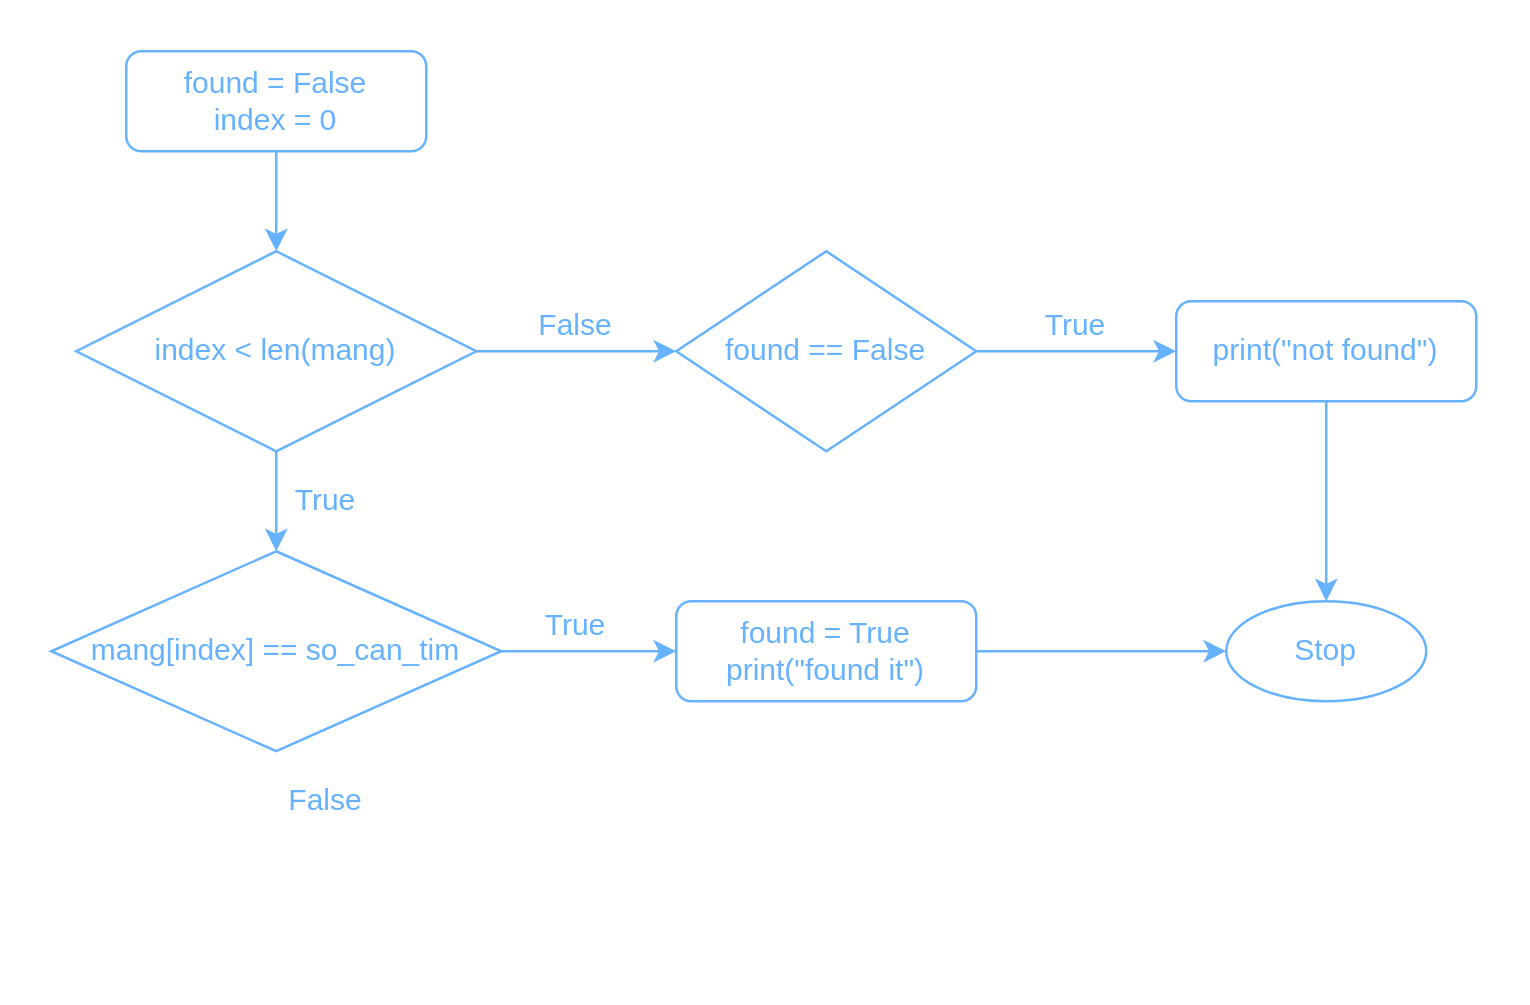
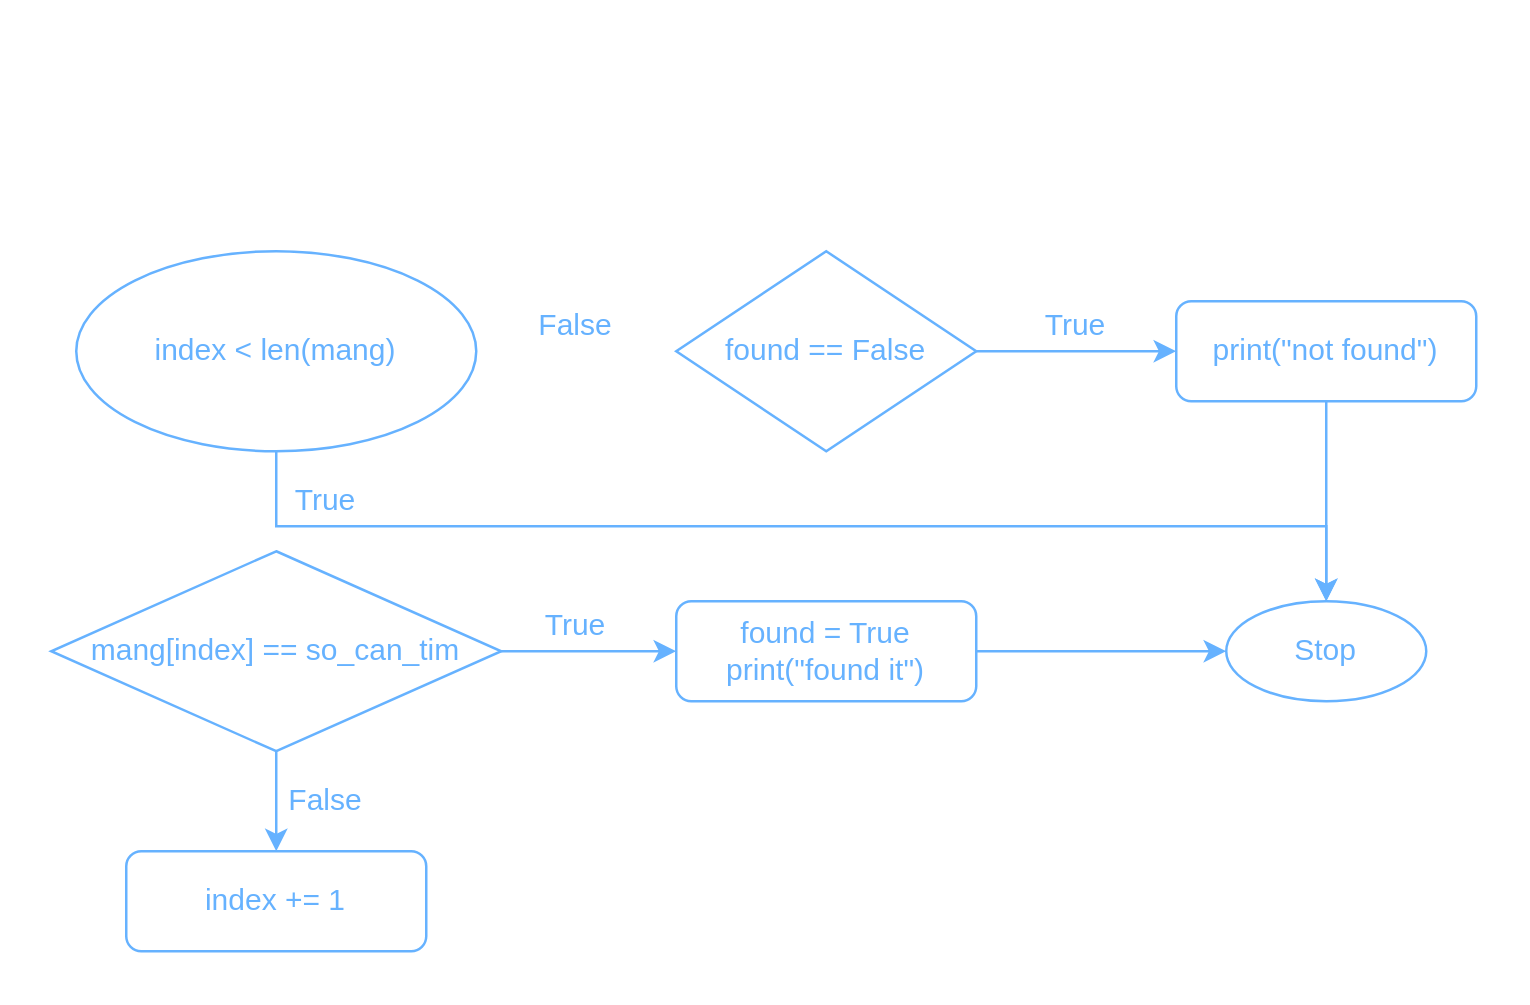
(276, 101) -> none
(276, 193) -> none
(276, 351) -> (276, 351)
(569, 351) -> none
(276, 529) -> (797, 526)
none -> (276, 793)
none -> (276, 901)
